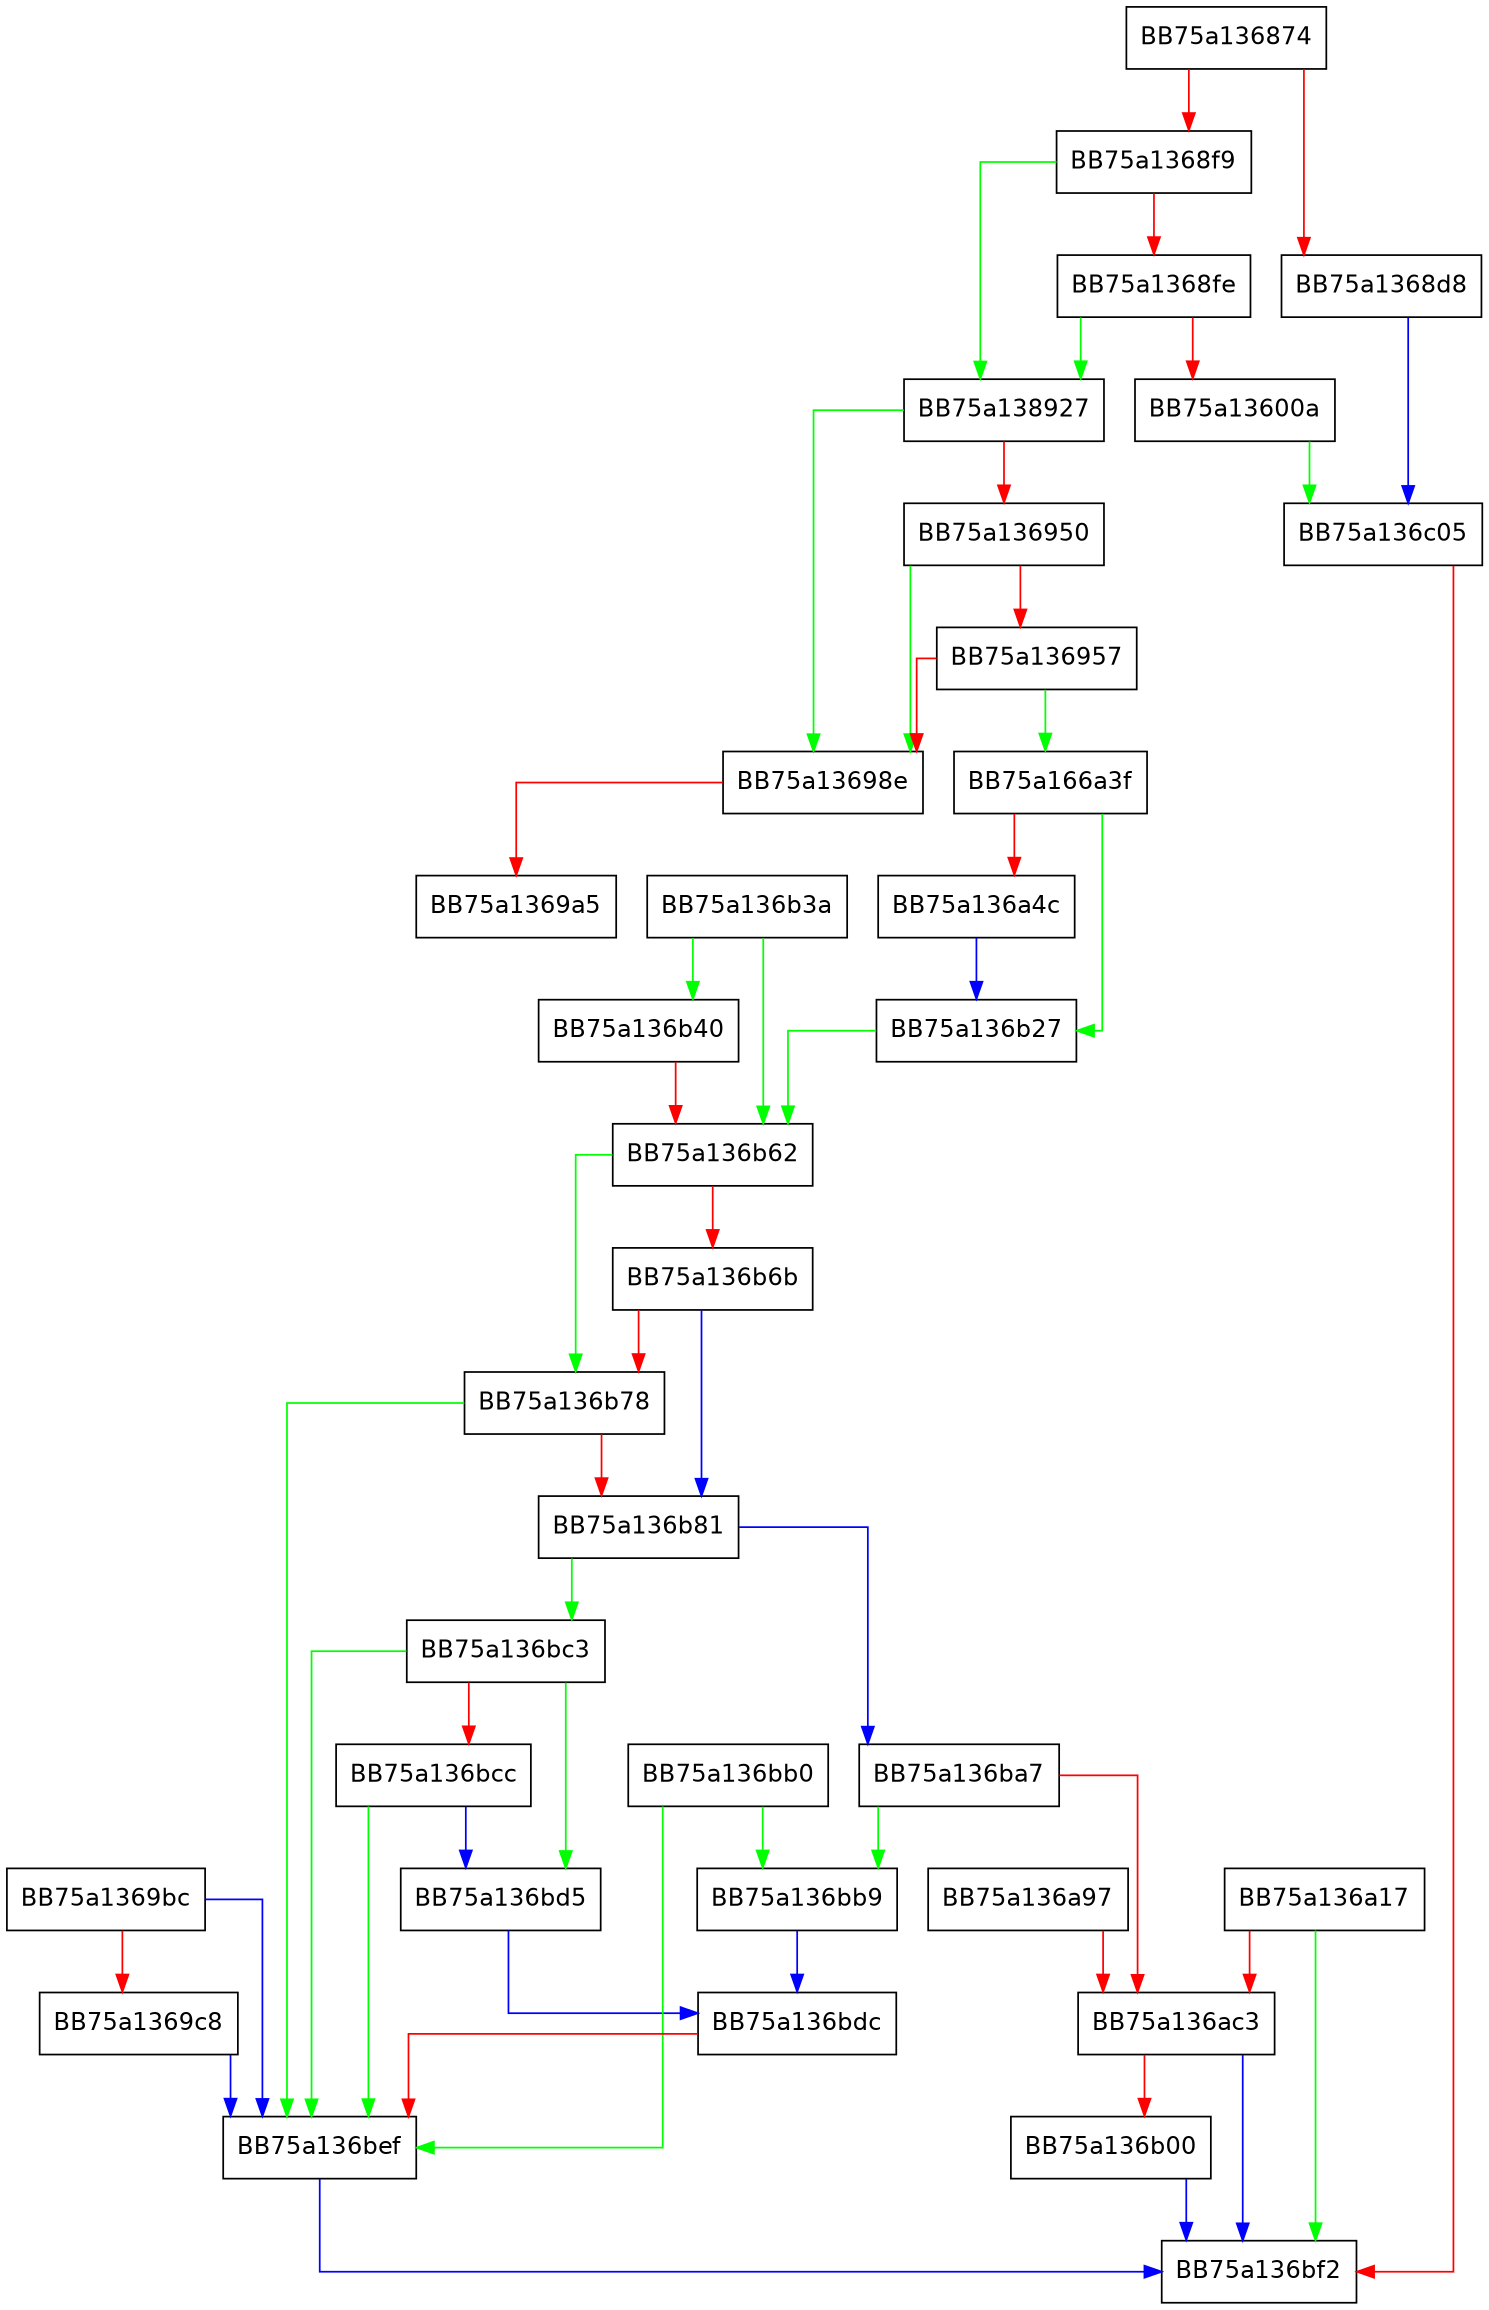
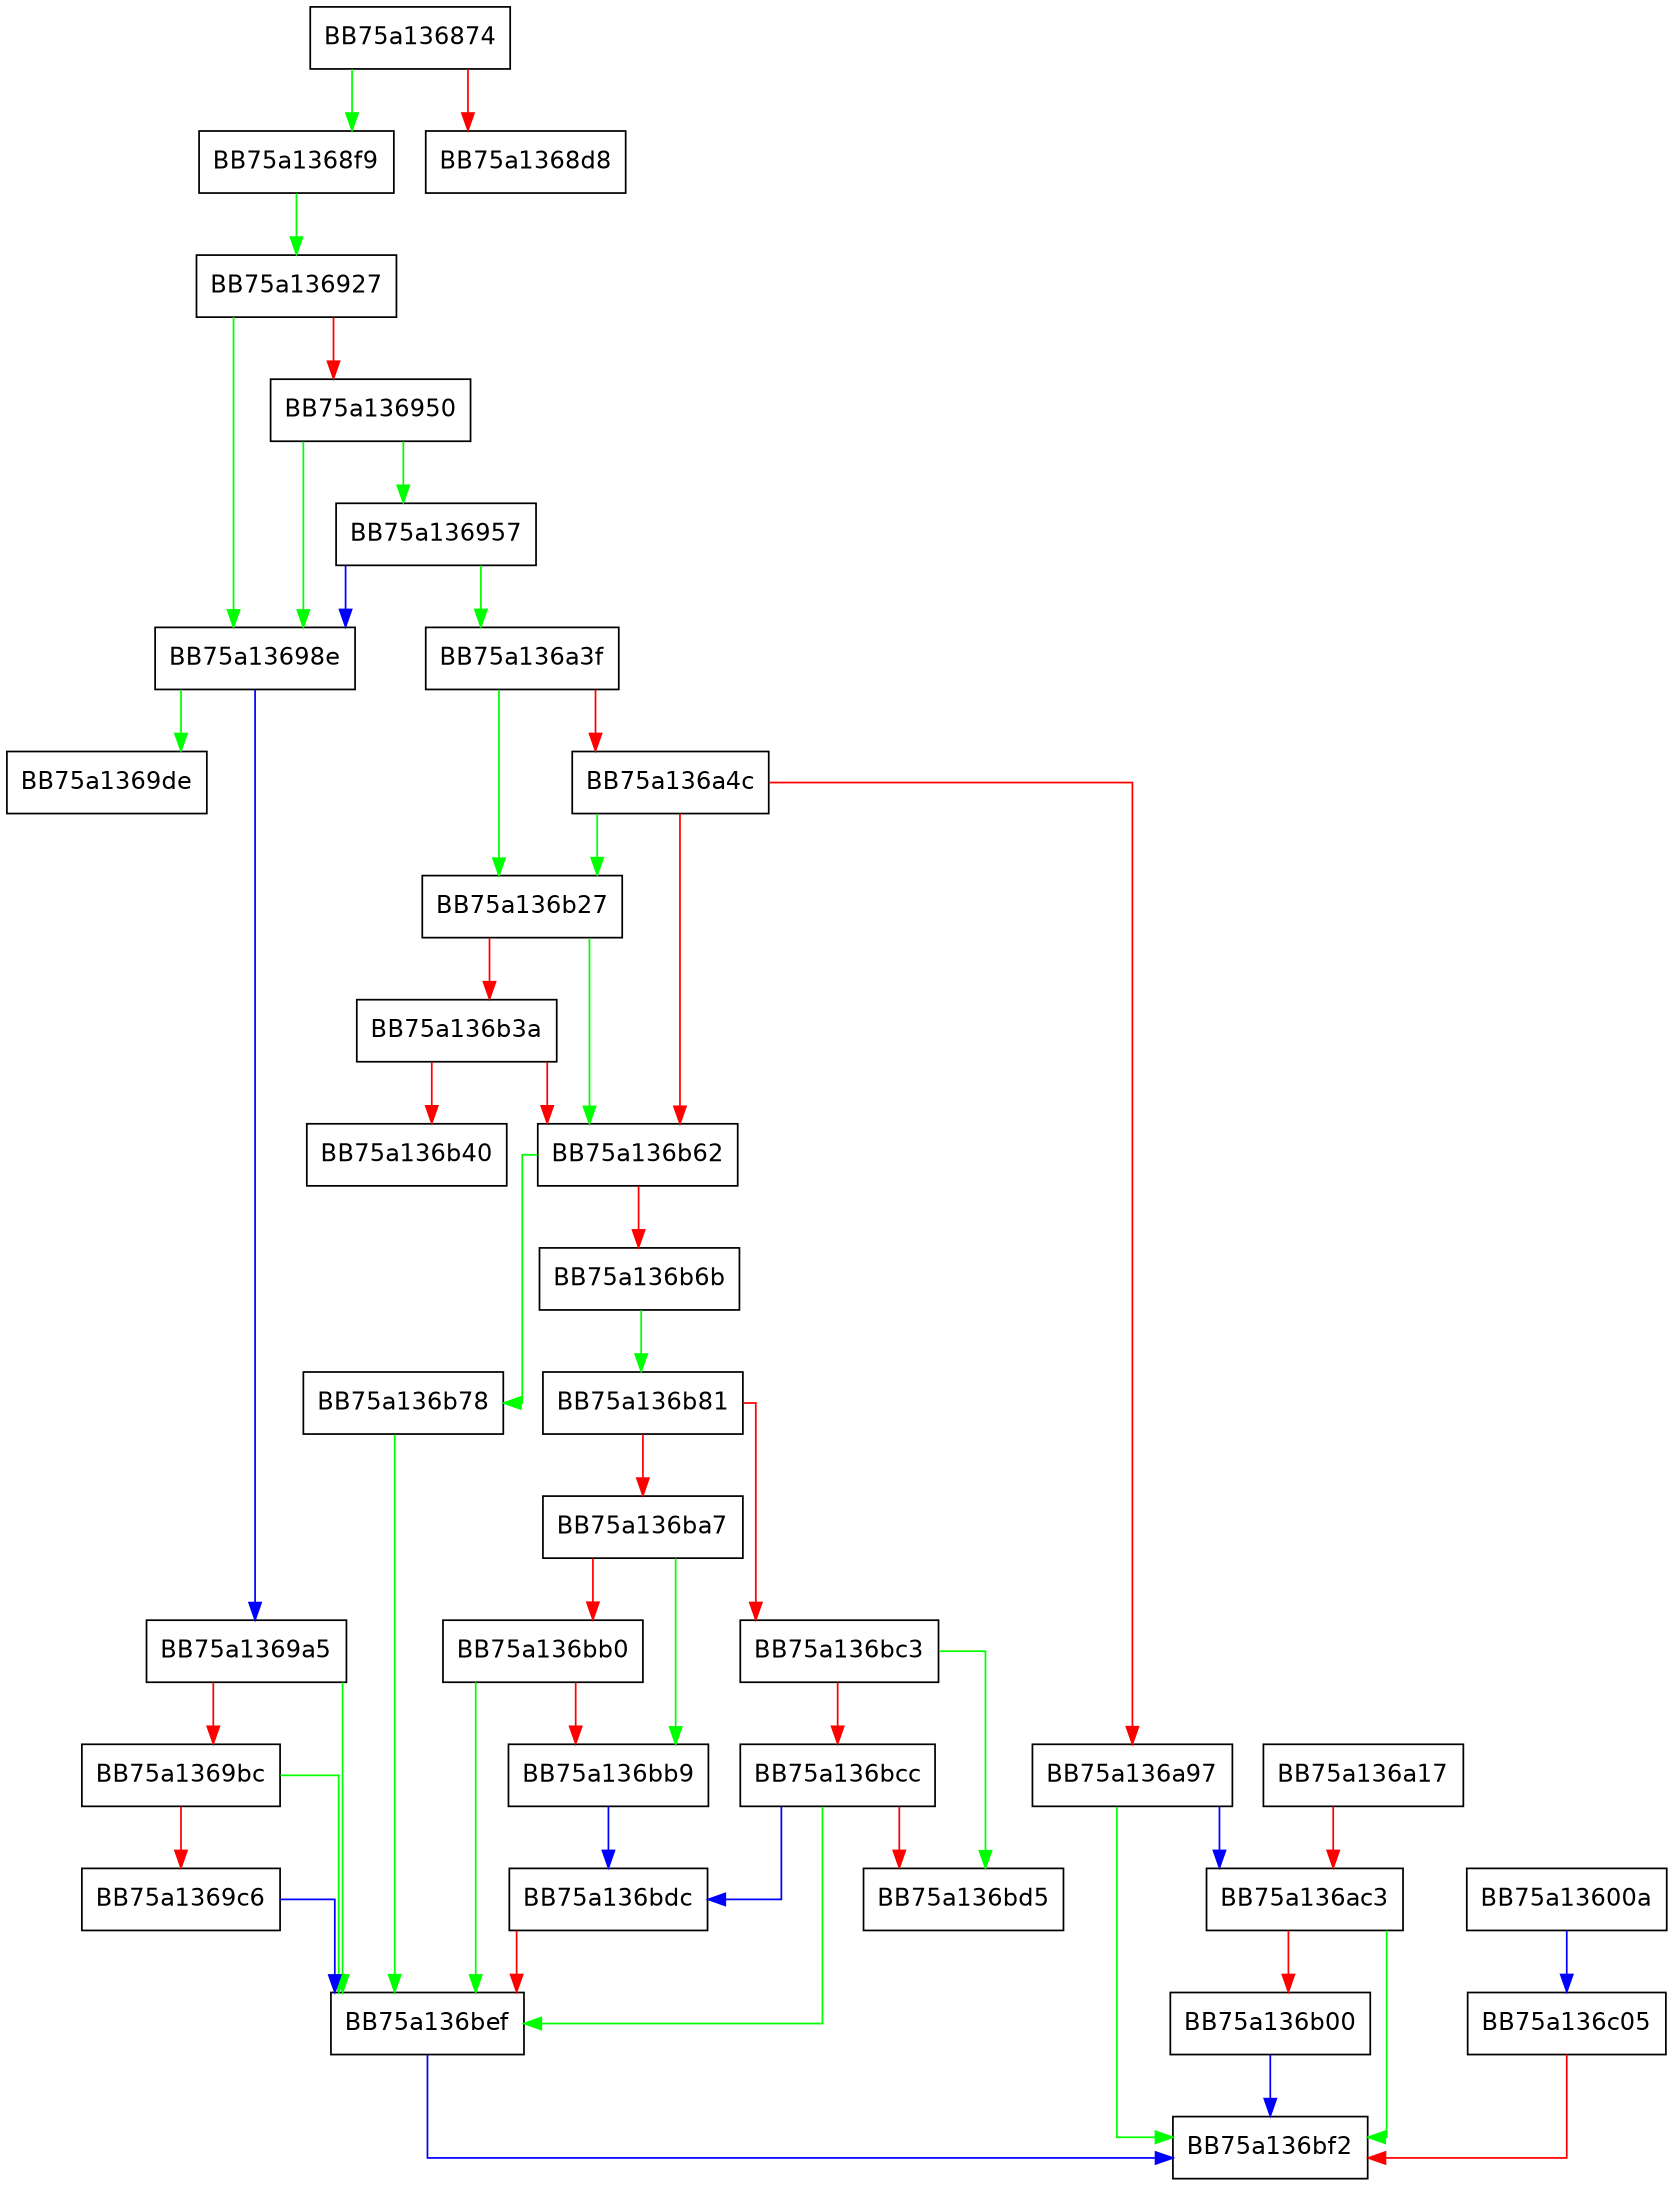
(1189, 91) -> (352, 91)
(1154, 286) -> none
(1408, 402) -> none
(1004, 410) -> (296, 286)
(1310, 463) -> (1567, 1953)
(1020, 588) -> (403, 463)
(917, 686) -> (346, 588)
none -> (107, 783)
(582, 783) -> (255, 1146)
(1051, 783) -> (522, 658)
none -> (490, 960)
(693, 960) -> (432, 1084)
(976, 960) -> (597, 836)
(763, 1022) -> (547, 1084)
none -> (1132, 1073)
(676, 1084) -> (680, 960)
(639, 1332) -> none
(702, 1395) -> (641, 1332)
(602, 1456) -> none
(868, 1563) -> (643, 1456)
(572, 1580) -> (756, 1497)
none -> (213, 1704)
(312, 1828) -> (343, 1763)
(466, 1829) -> (899, 1829)
(763, 1829) -> (576, 1704)
(1138, 1836) -> (593, 1580)
(1103, 1953) -> (1219, 1829)
(262, 1971) -> (339, 1846)
(553, 2013) -> (781, 1881)
(139, 2024) -> (181, 1899)
(1316, 2077) -> (1117, 1991)
(1243, 2139) -> (1387, 2035)
